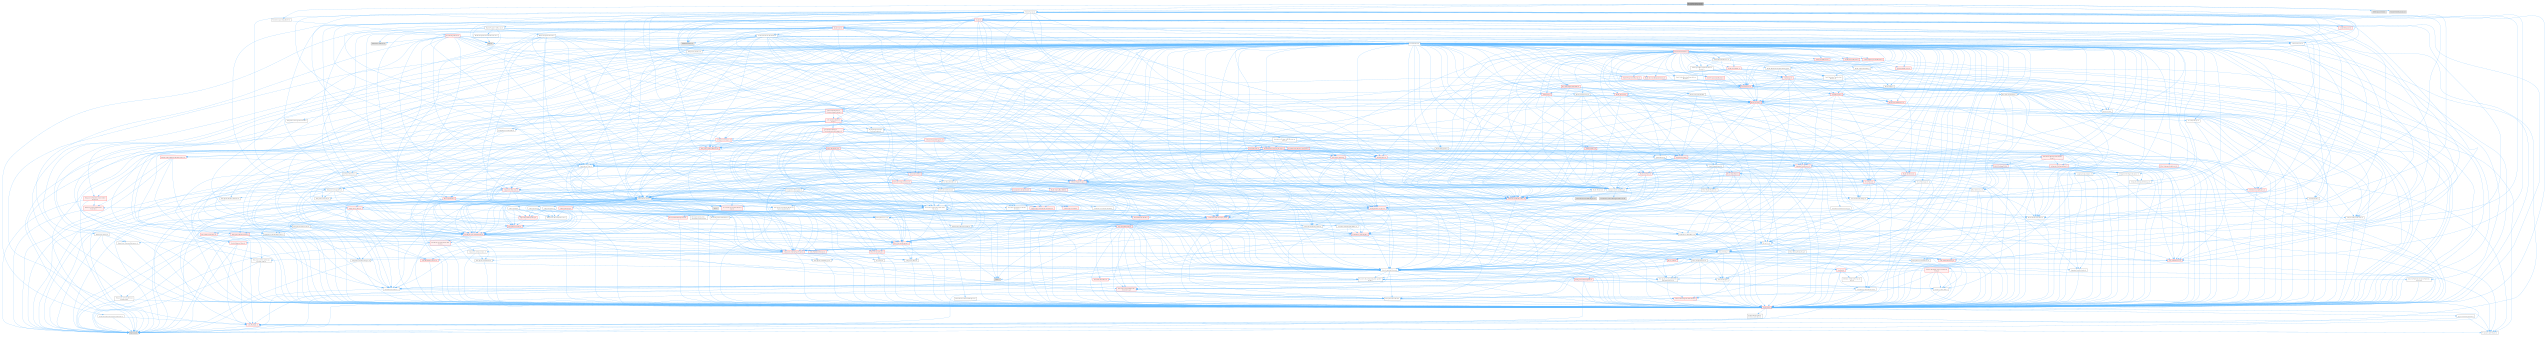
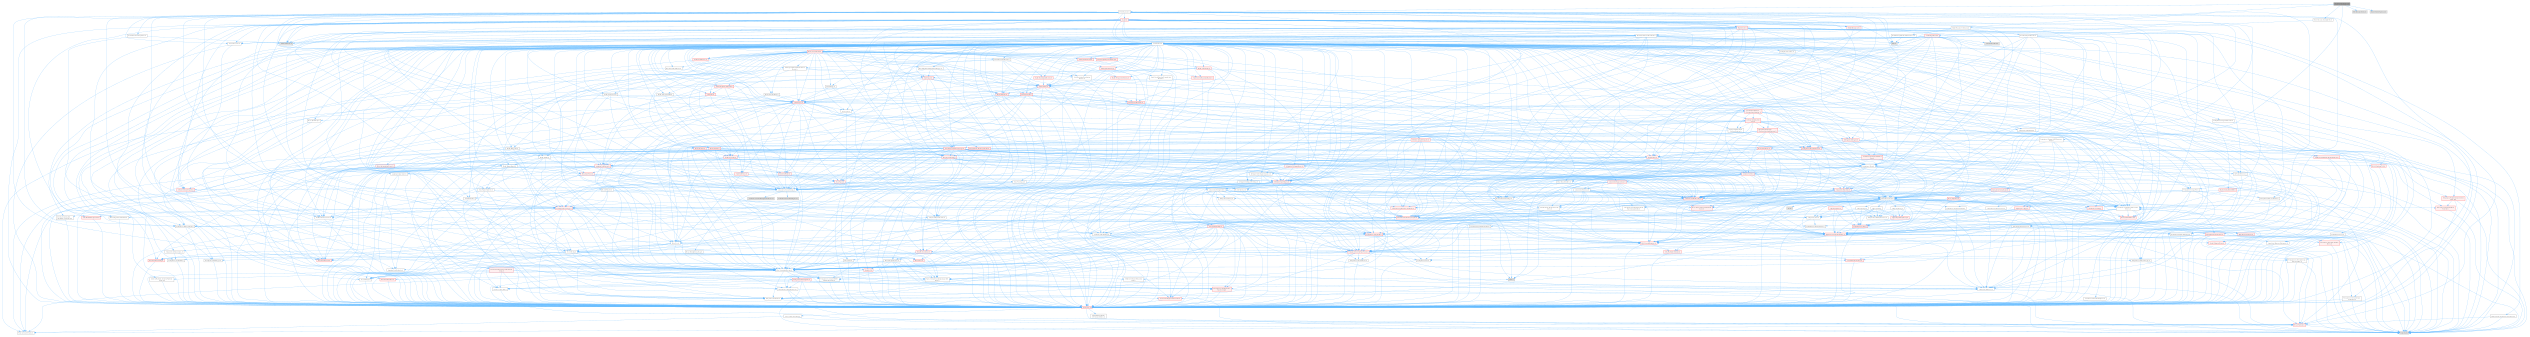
none -> (137, 36)
